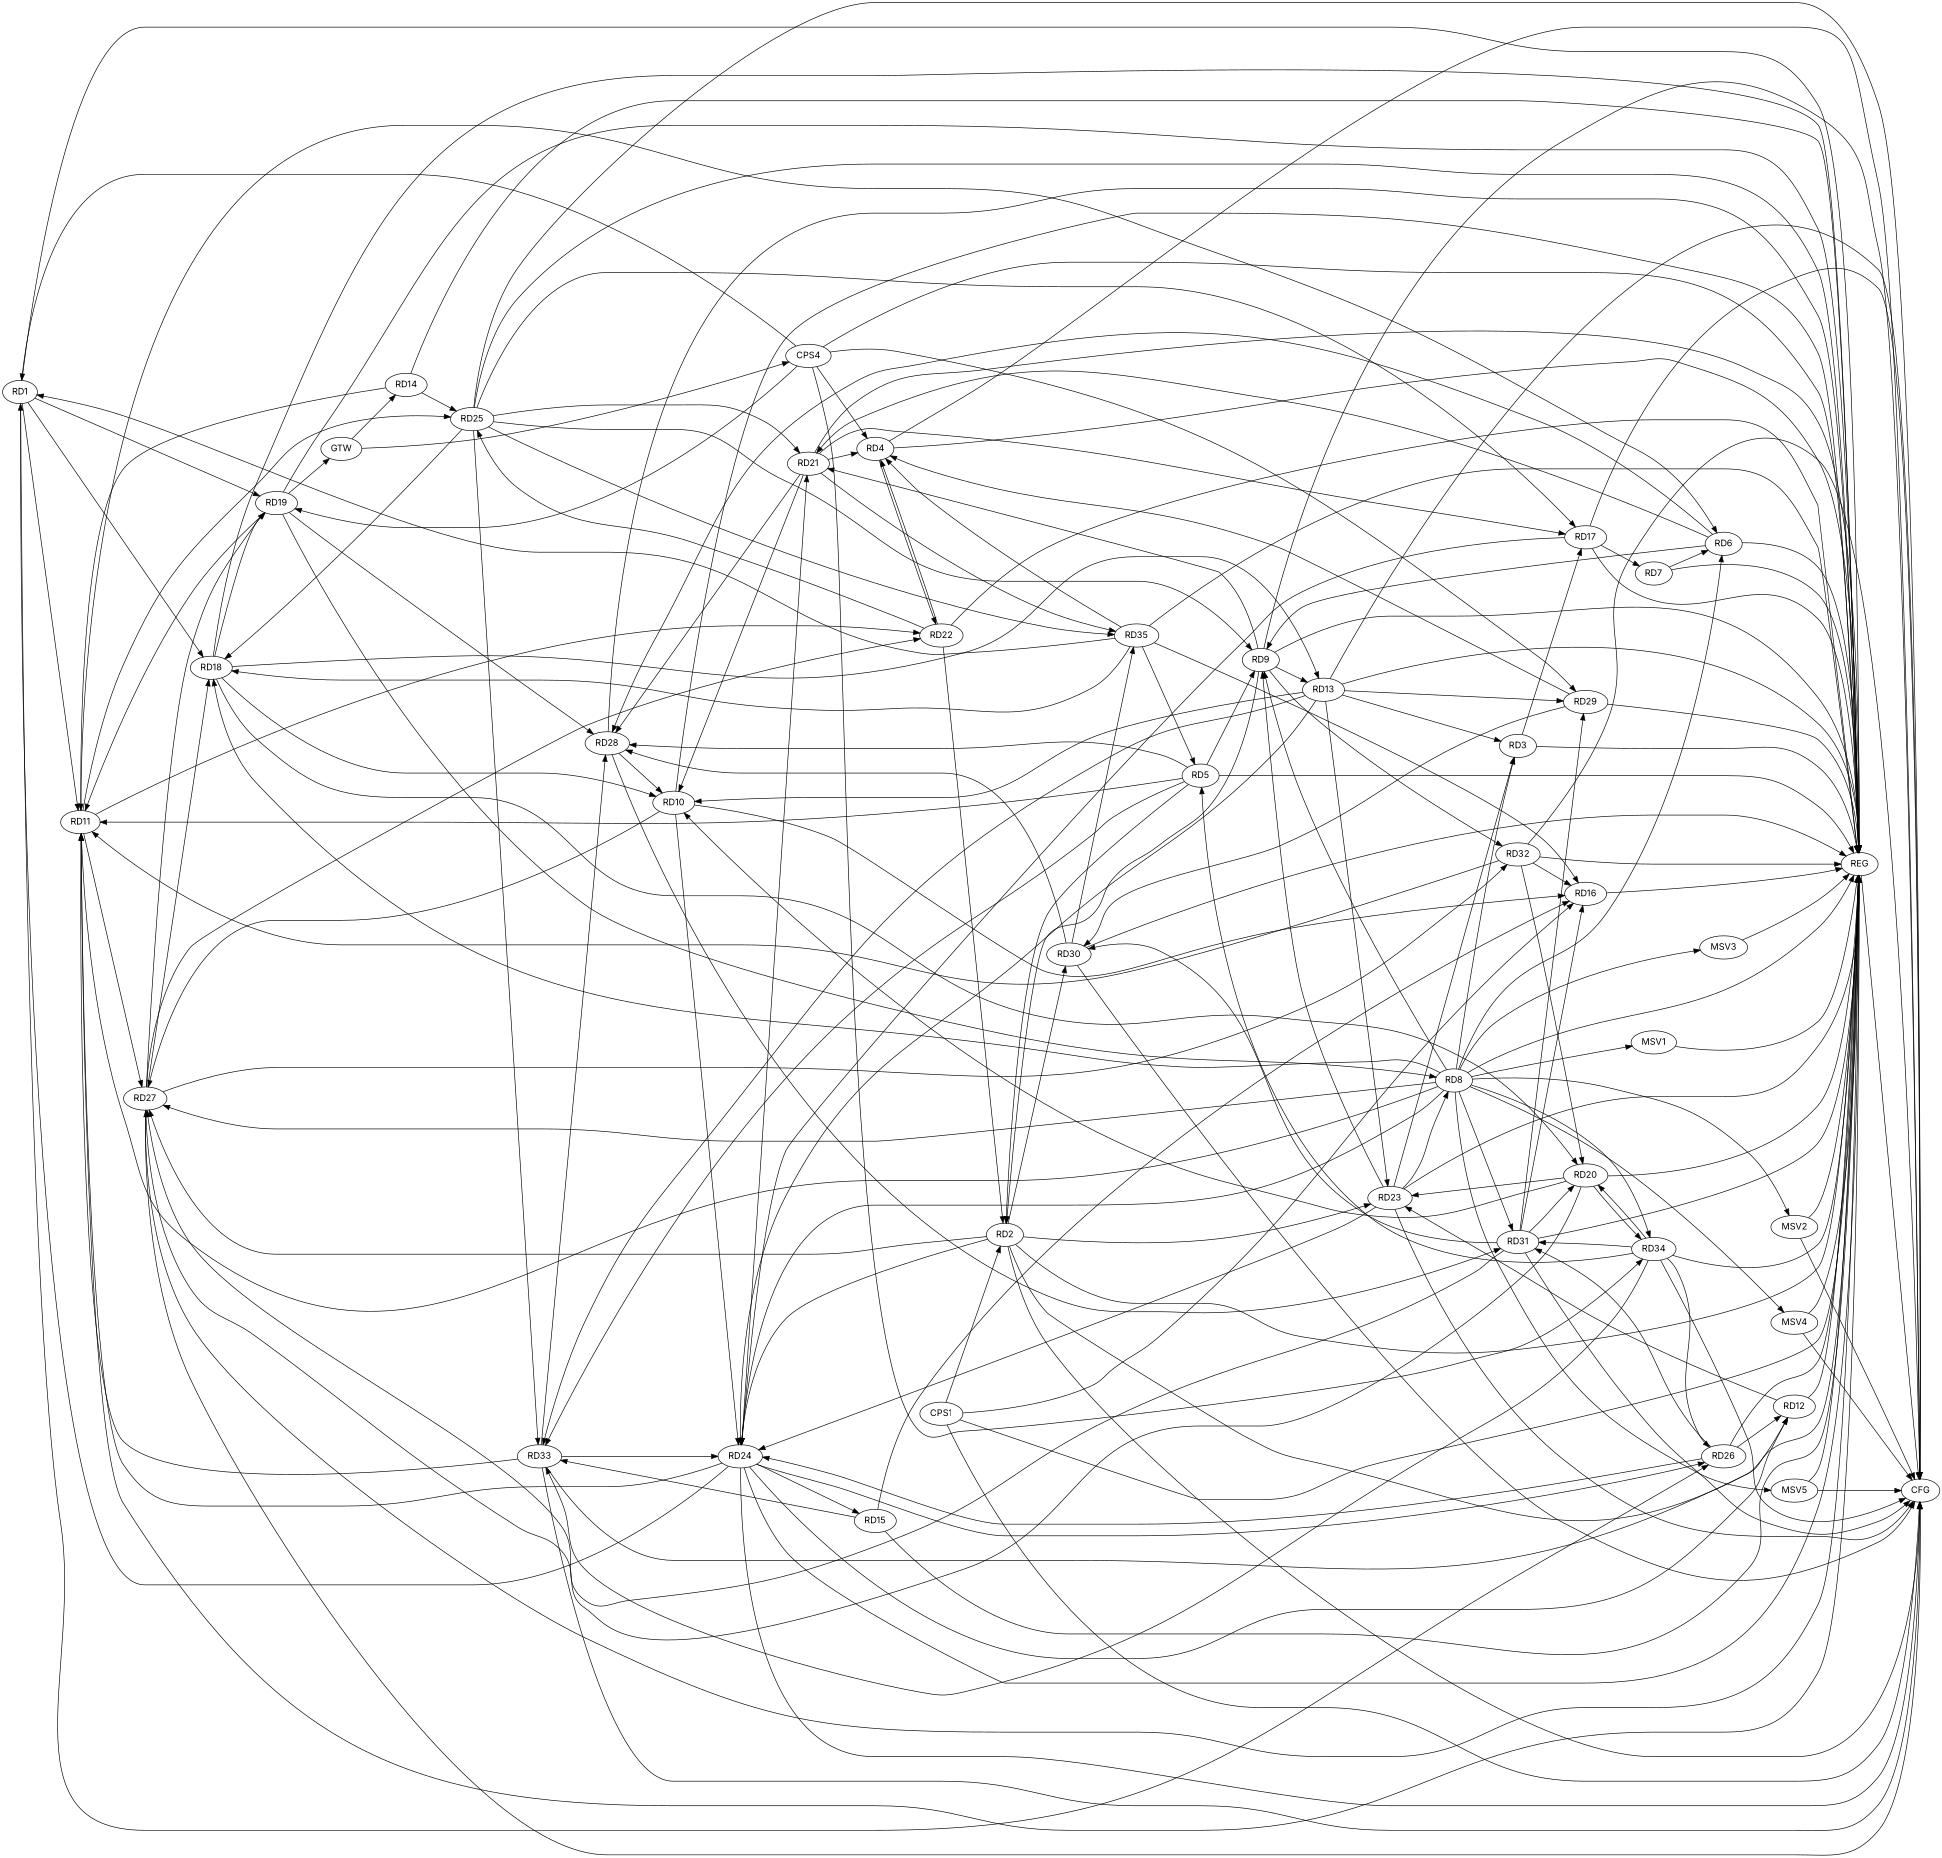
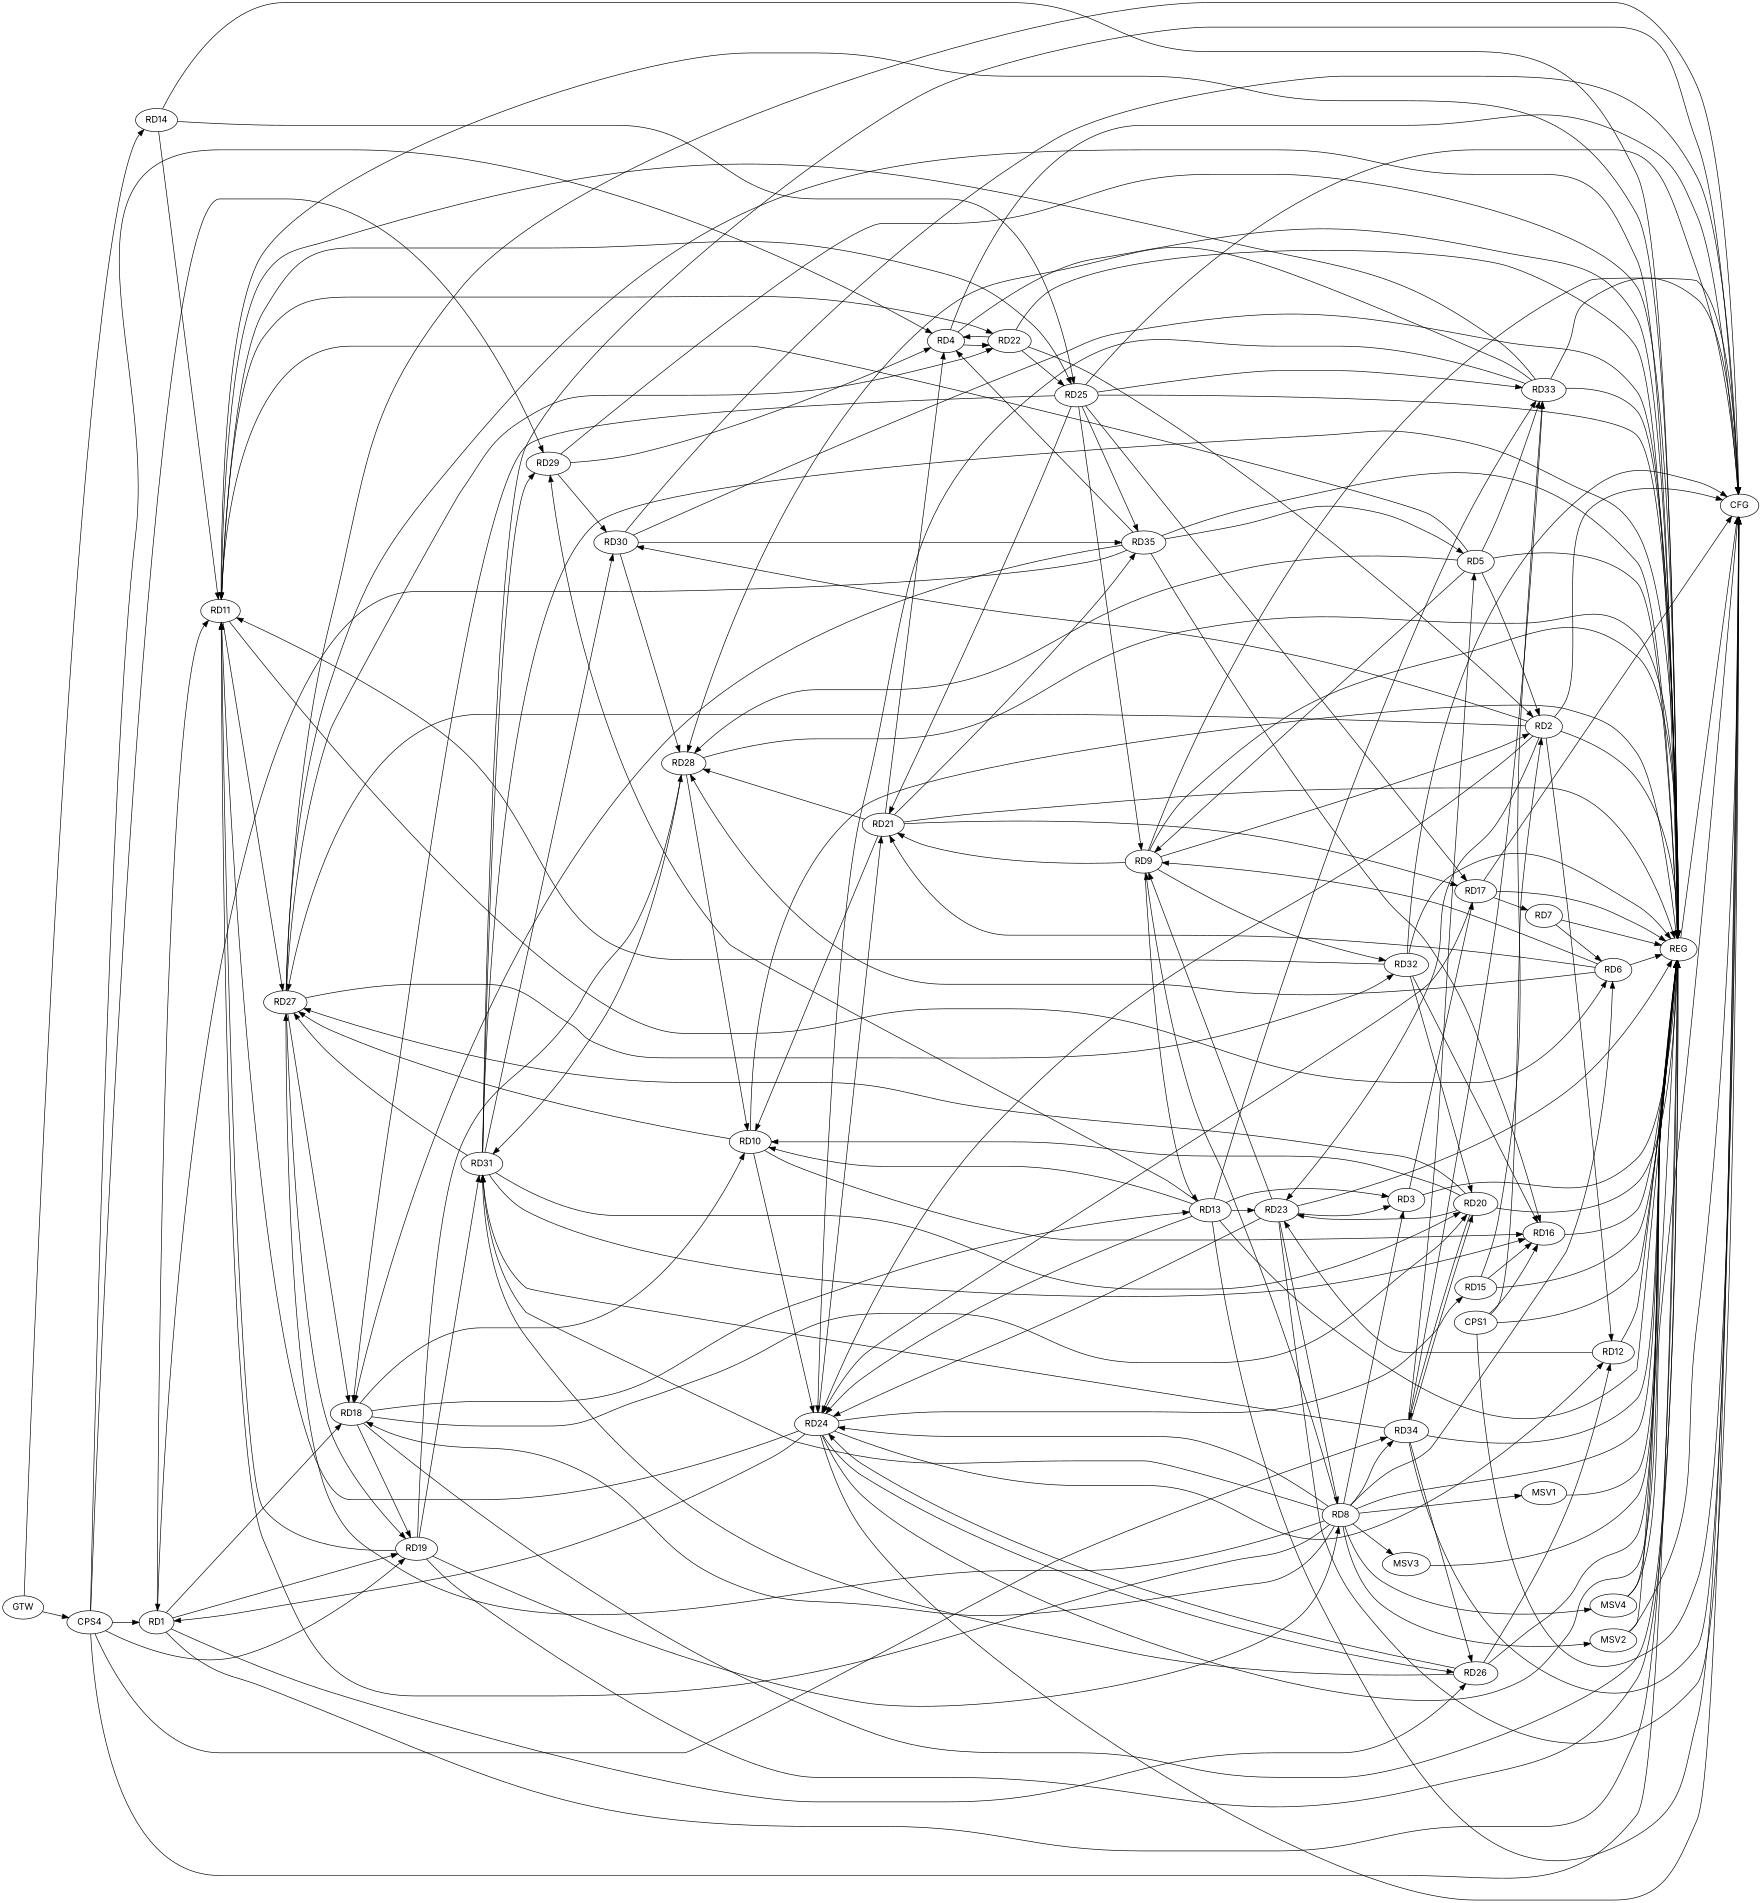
(306, 478) -> (449, 1359)
(1794, 1491) -> none
